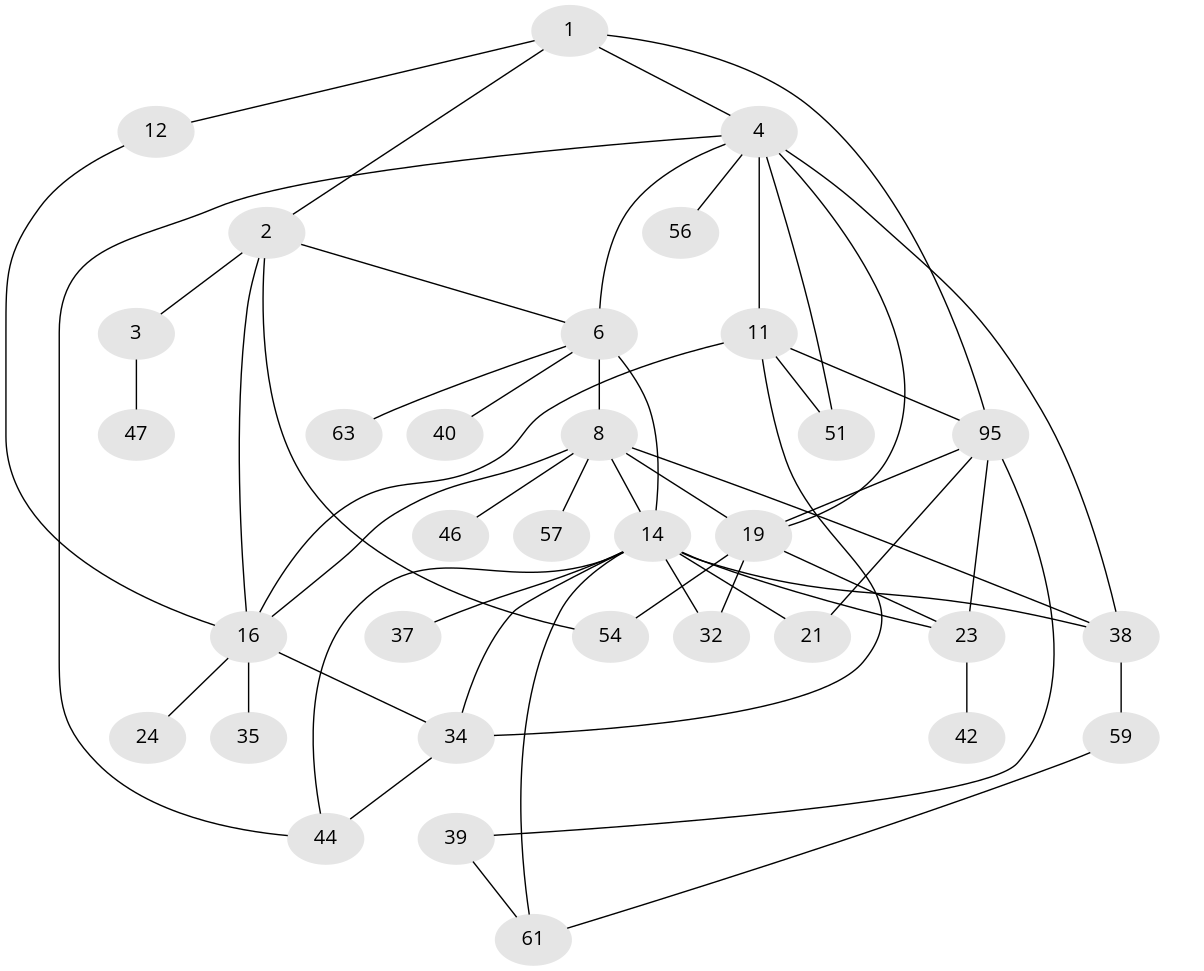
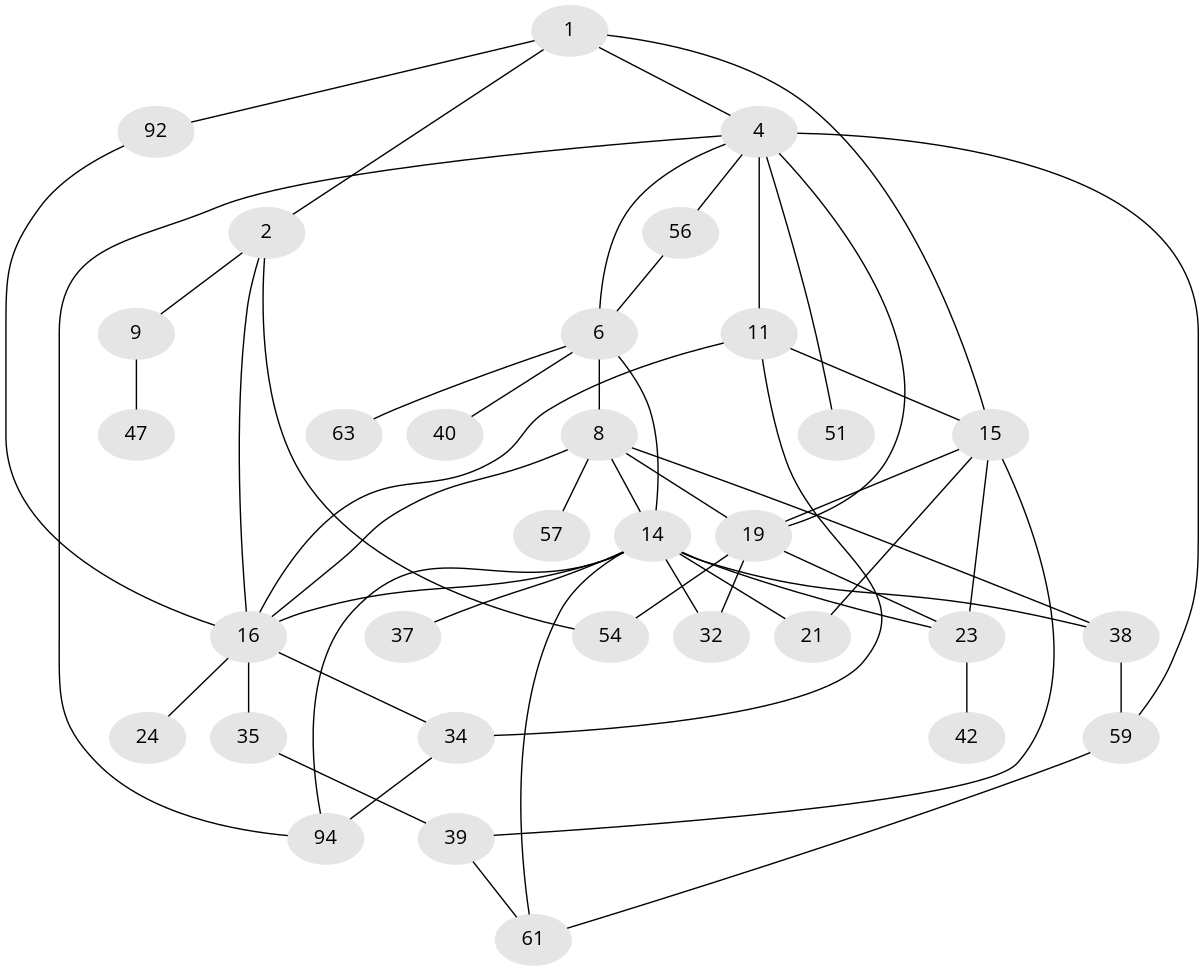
(156, 132) -> (156, 132)
(433, 283) -> (640, 283)
(136, 334) -> (136, 334)
(1000, 346) -> (1188, 287)
(798, 384) -> none
(991, 435) -> (991, 435)
(451, 536) -> none
(523, 605) -> (469, 586)
none -> (352, 788)
(326, 839) -> (326, 839)
